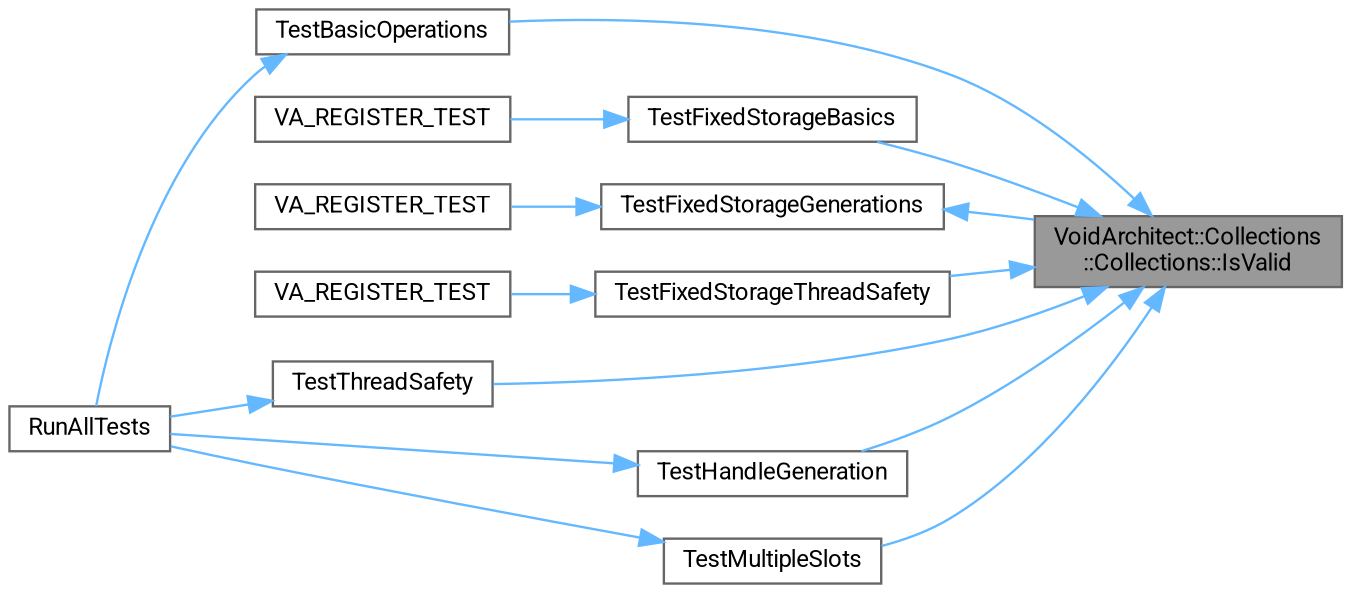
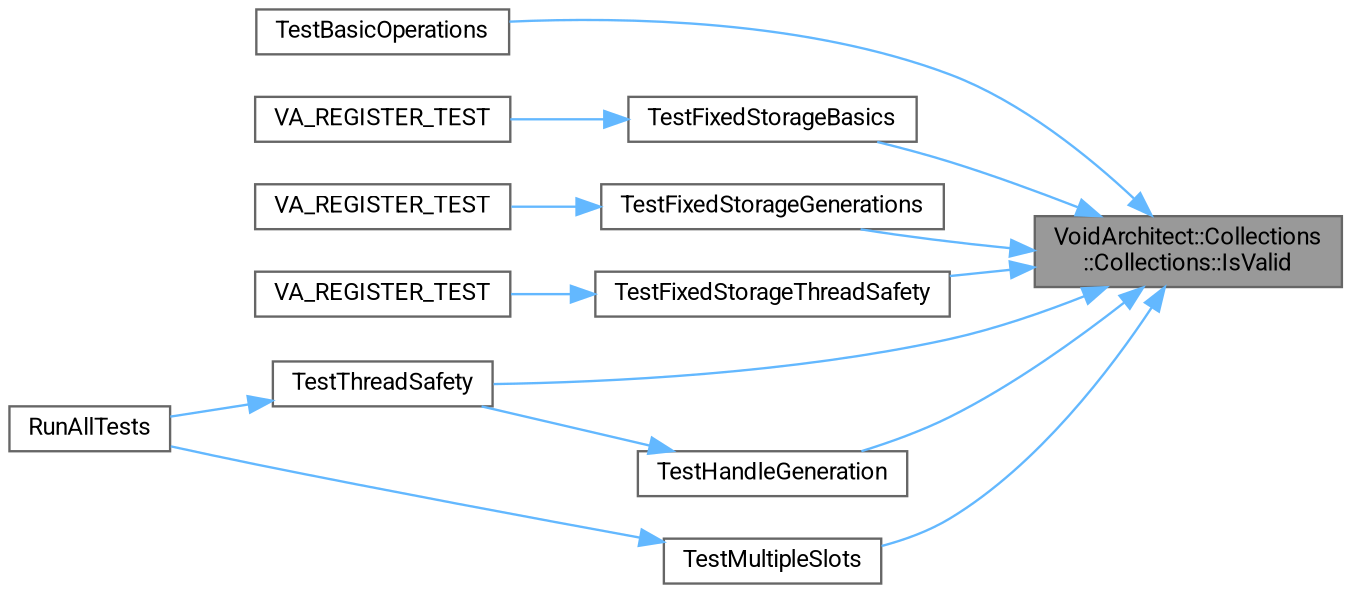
(1001, 216) -> (935, 240)
(154, 222) -> none
(392, 449) -> (566, 426)
